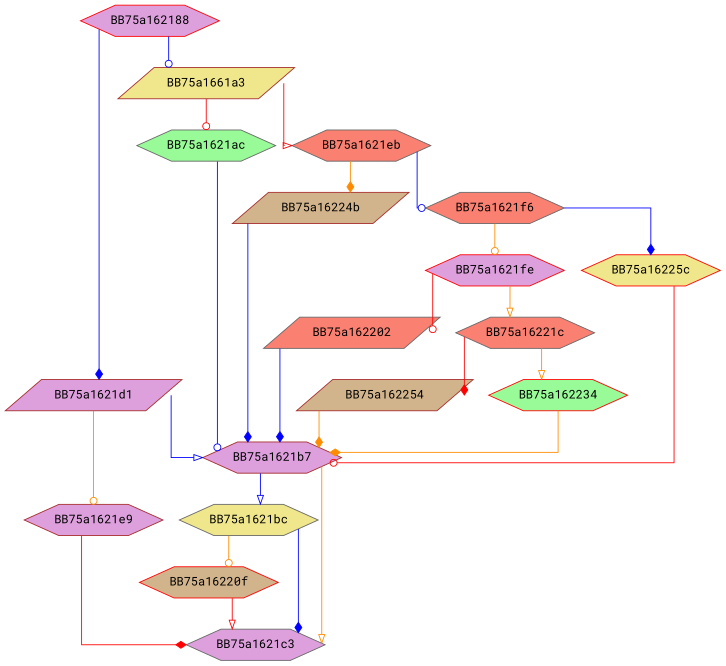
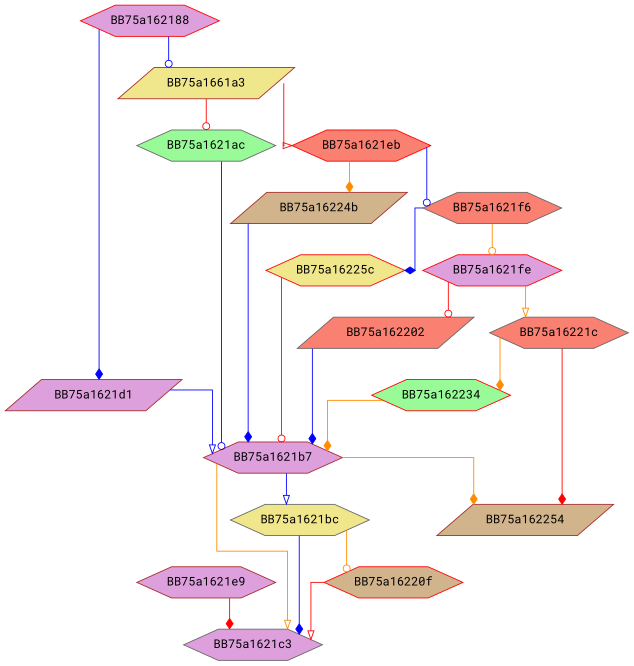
(361, 146) -> (361, 146)
(542, 360) -> (500, 359)
(319, 424) -> (426, 458)
(94, 454) -> none
